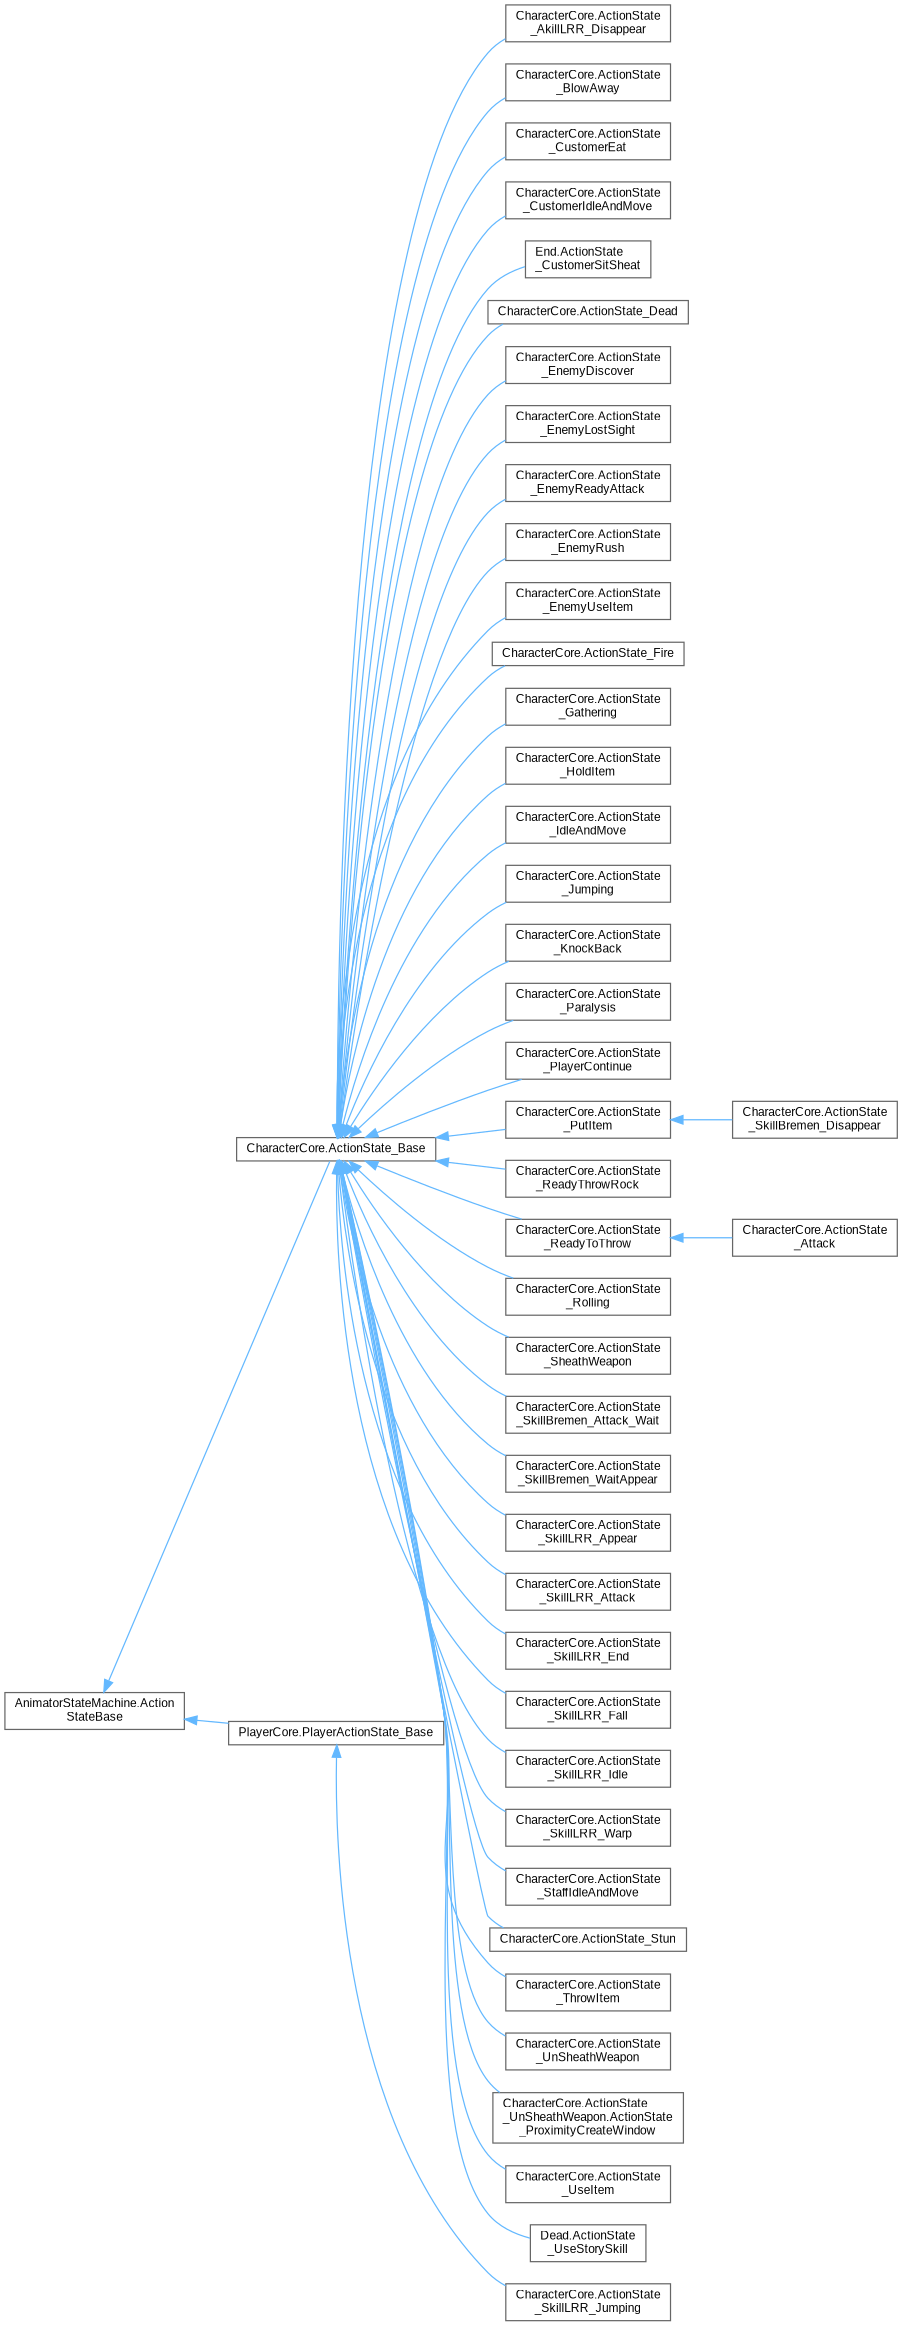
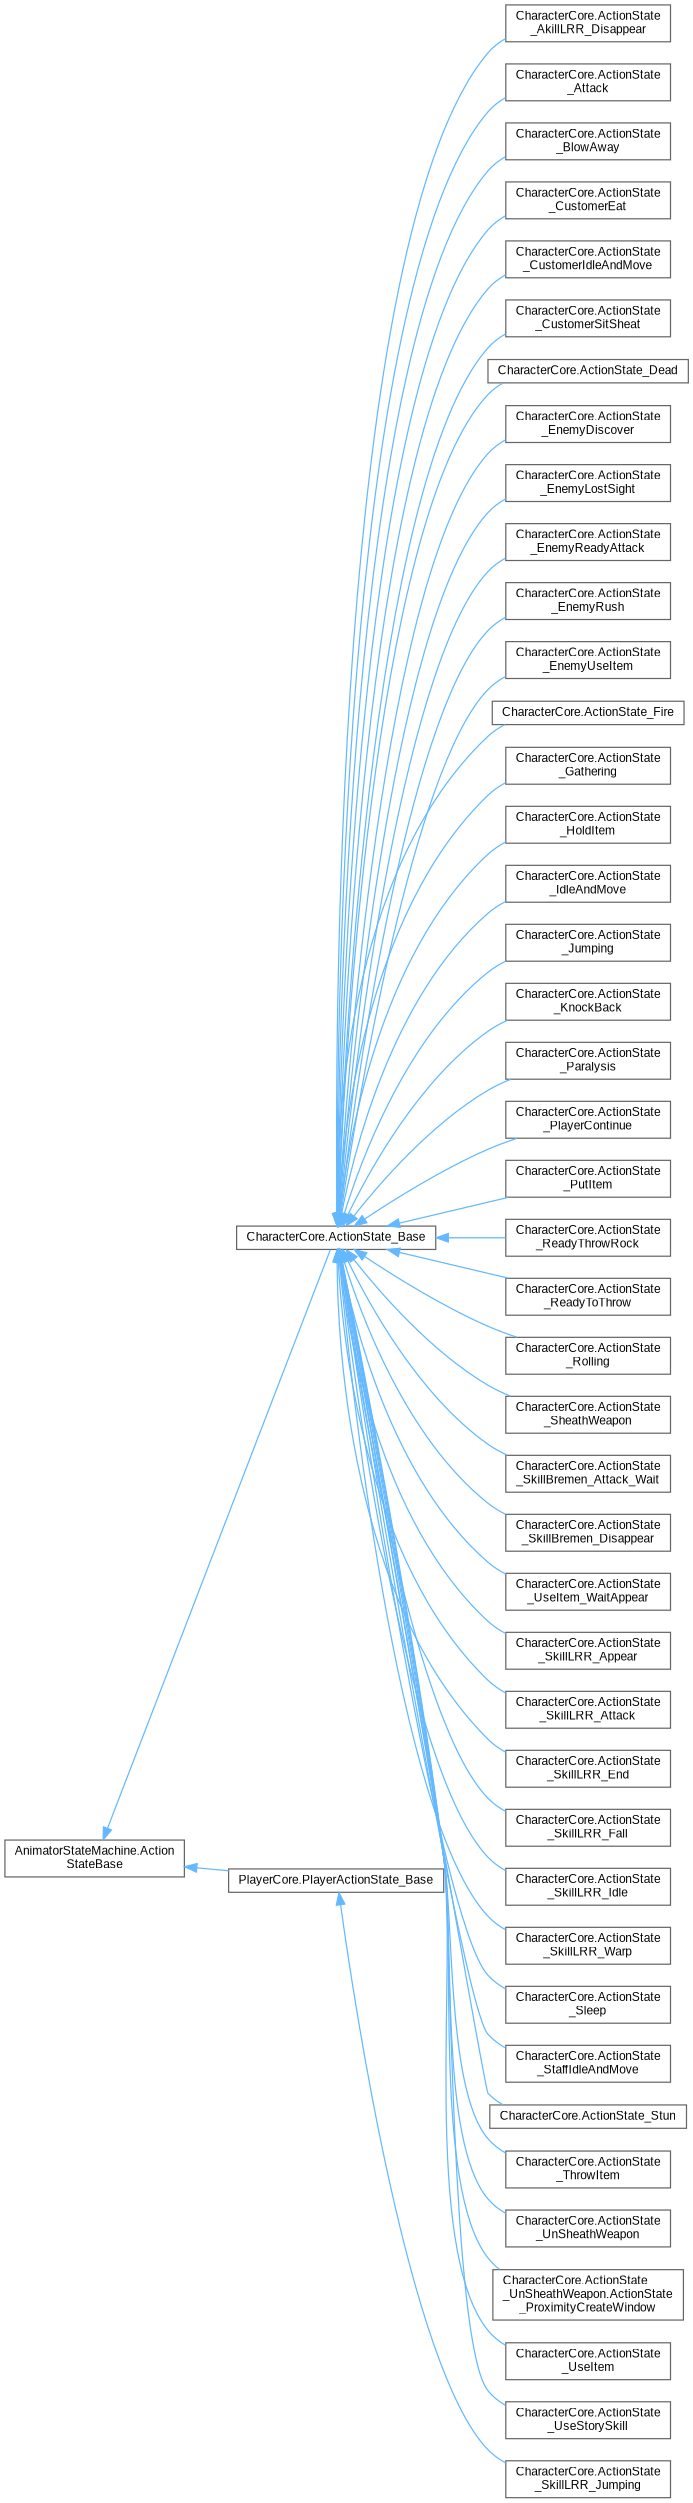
(588, 259) -> (588, 318)
(708, 1120) -> (405, 1402)
(708, 1238) -> (379, 471)
(588, 1474) -> (588, 1592)
none -> (588, 2005)
(588, 2243) -> (588, 2420)
